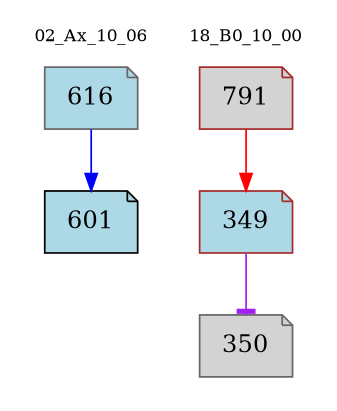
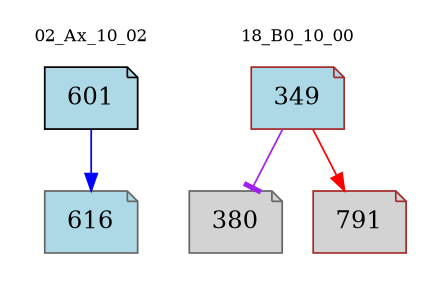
(91, 37) -> (91, 37)
(91, 152) -> (91, 152)
(246, 152) -> (325, 152)
(246, 346) -> (236, 222)
